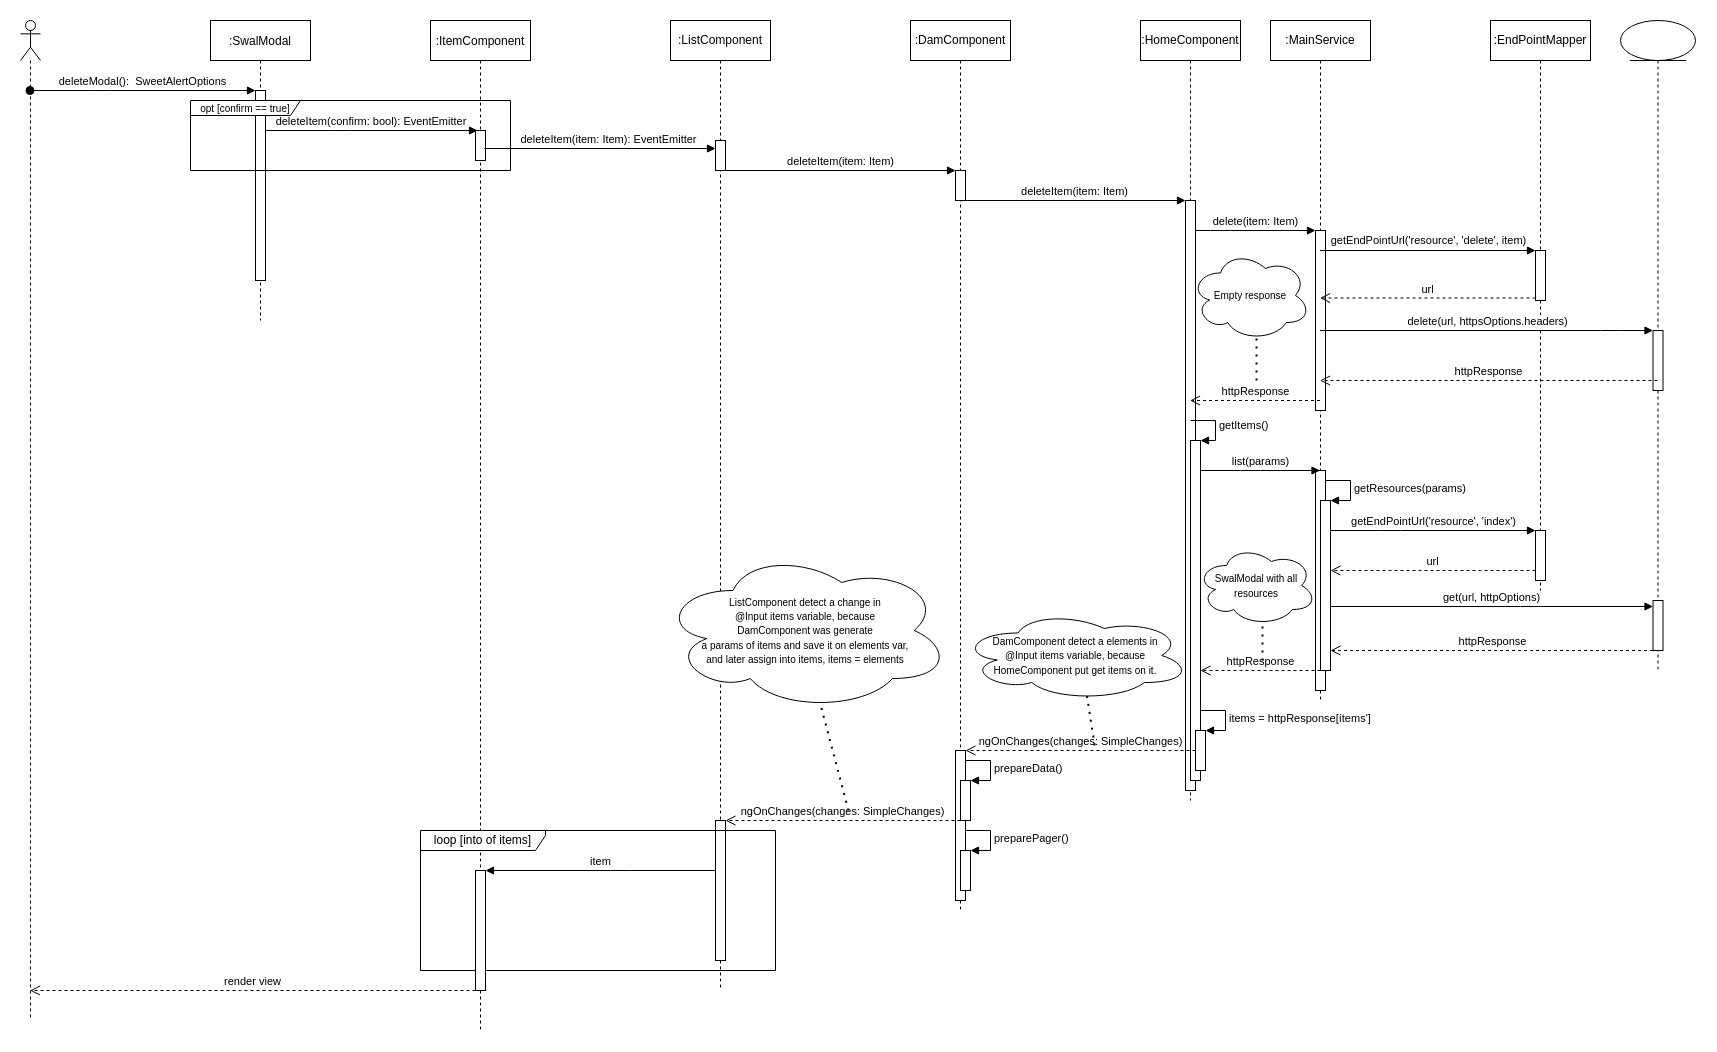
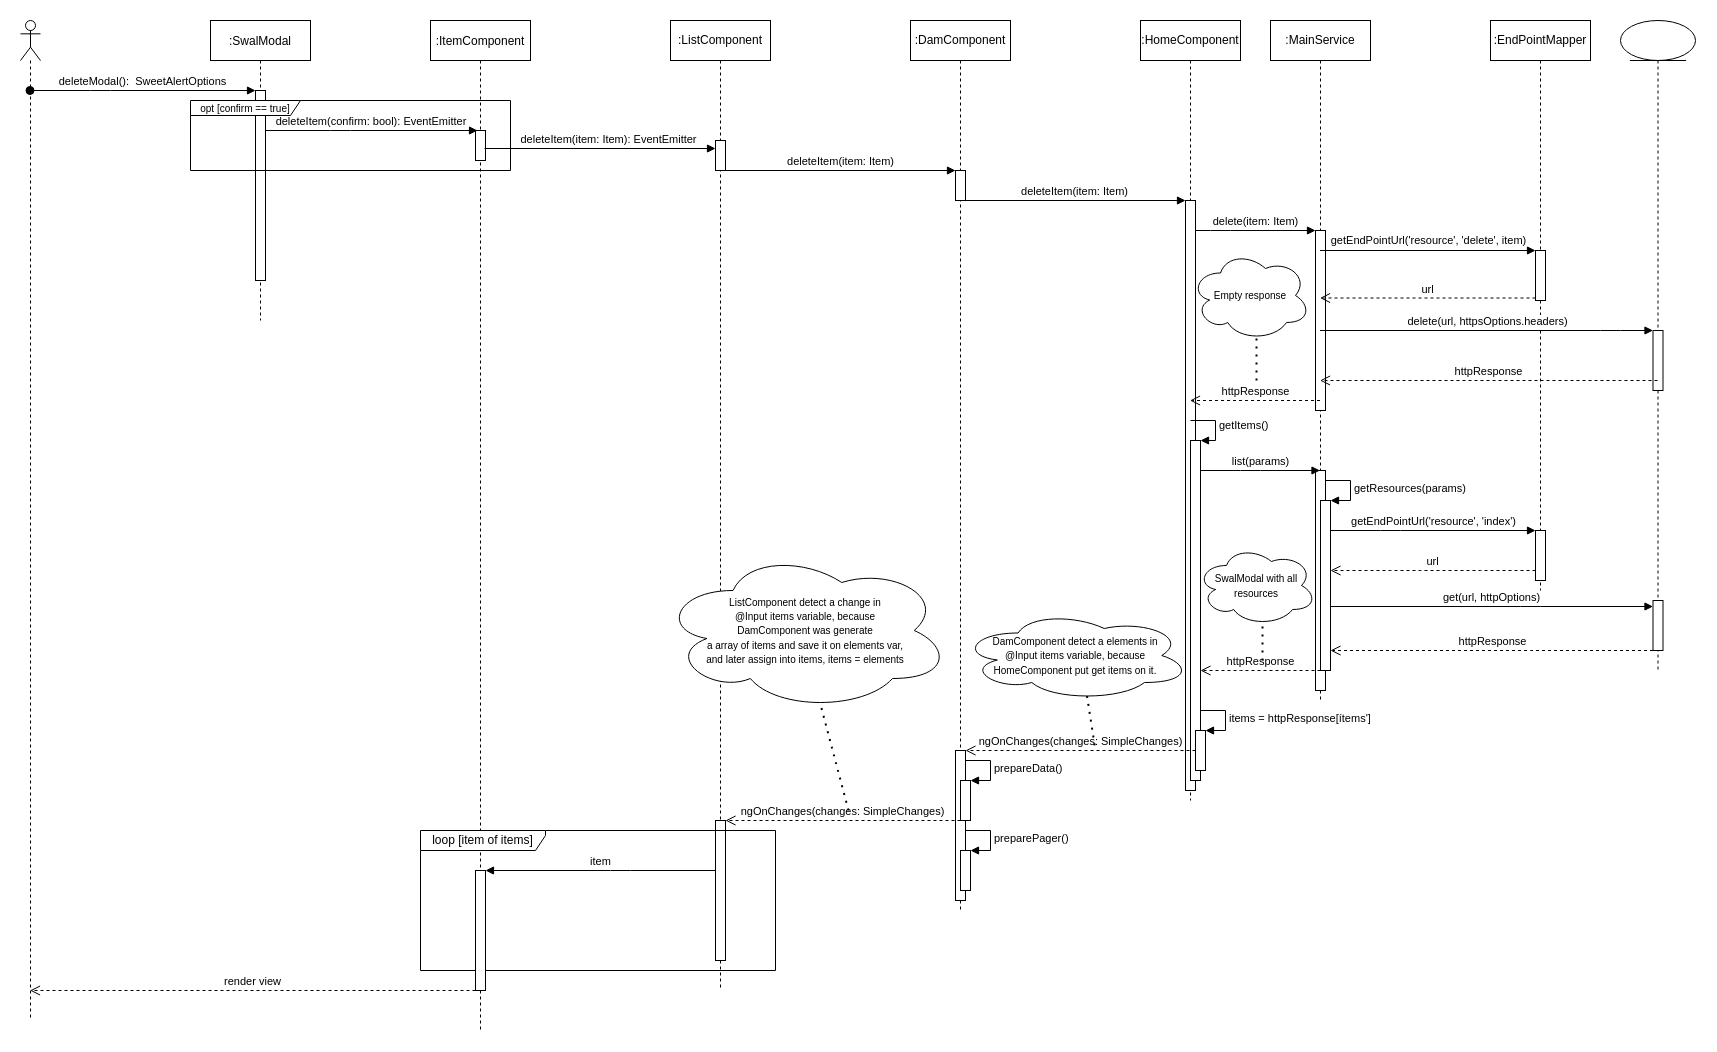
(806, 631) -> (806, 631)
(483, 841) -> (483, 841)
